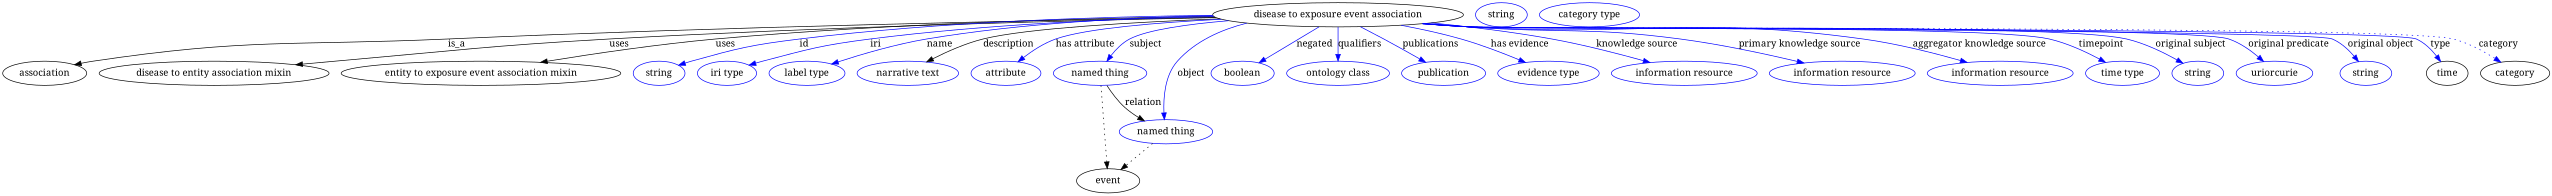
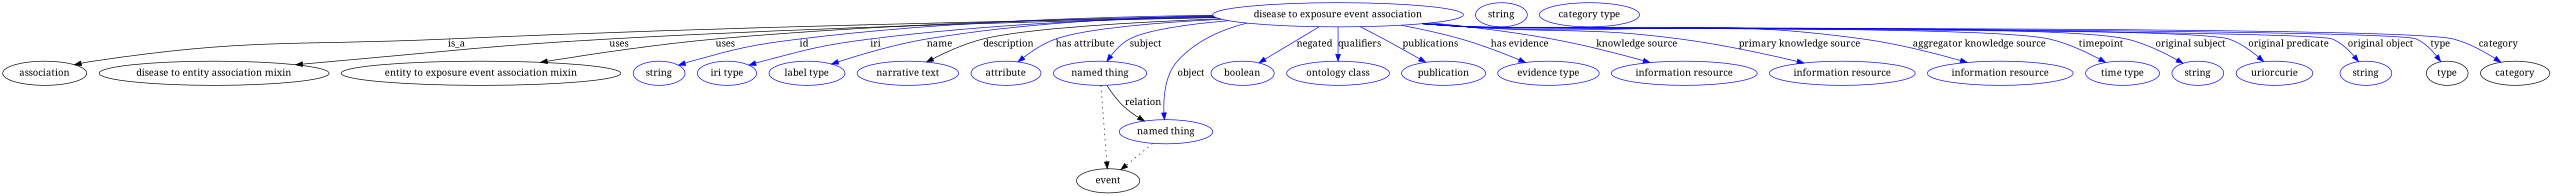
(1338, 15) -> (1338, 15)
(1961, 29) -> (1961, 29)
(2447, 73) -> (2447, 73)
